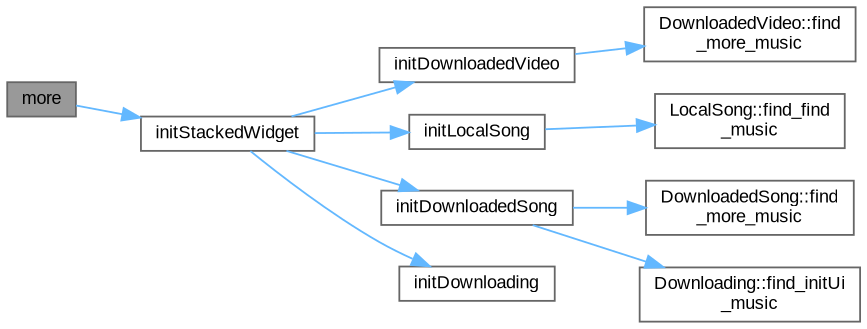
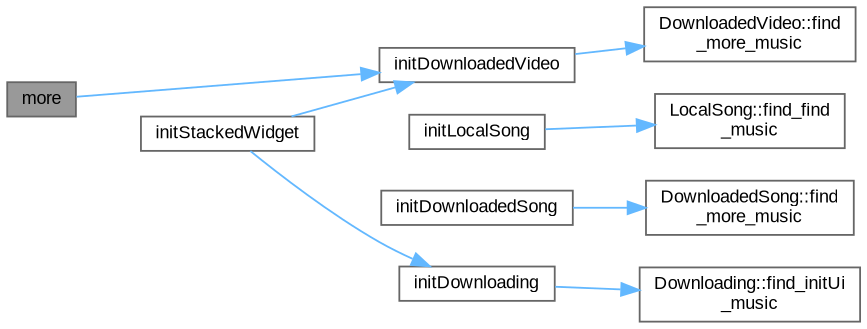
(99, 110) -> (219, 85)
(353, 133) -> none
(343, 168) -> none
(589, 243) -> (588, 288)
